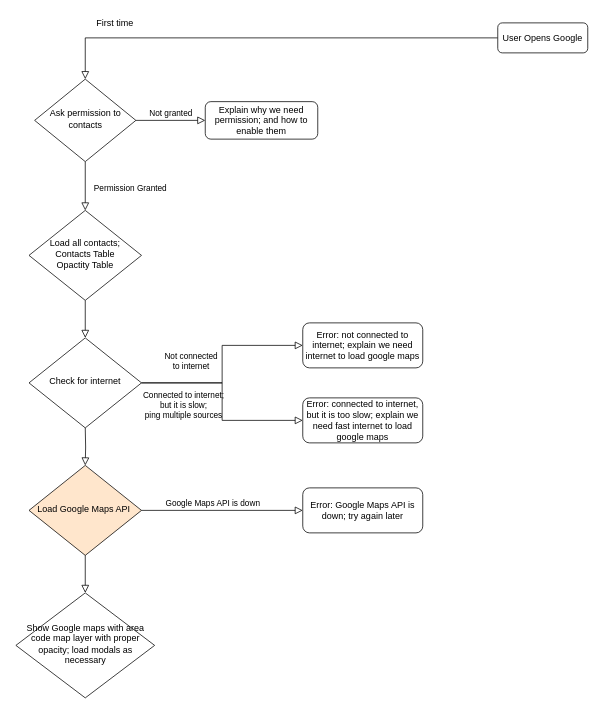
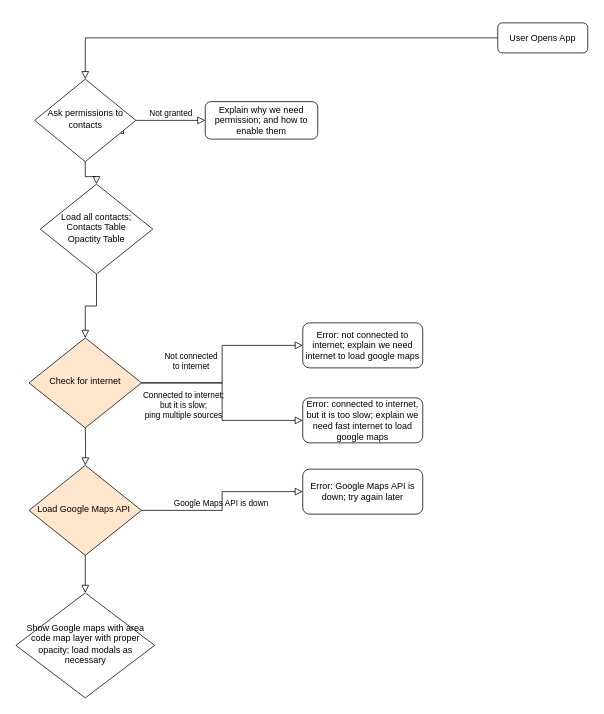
(115, 23) -> none
(543, 38) -> (543, 38)
(86, 119) -> (86, 119)
(85, 255) -> (96, 229)
(85, 383) -> (85, 383)
(363, 510) -> (363, 492)
